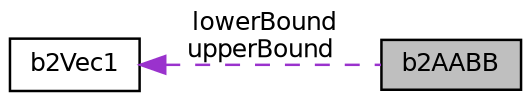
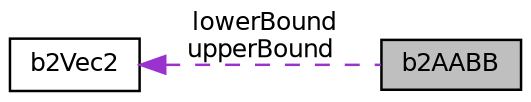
(75, 65) -> (75, 65)
